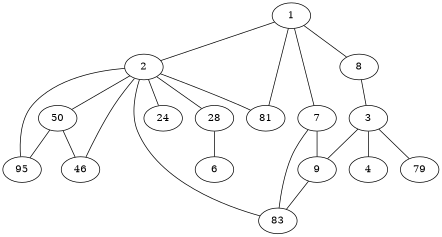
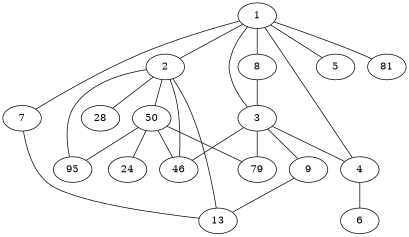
none -> (229, 67)
none -> (336, 67)
(206, 91) -> none
(153, 92) -> (140, 144)
none -> (309, 92)
none -> (195, 140)
(214, 144) -> (360, 195)
none -> (218, 144)
(317, 144) -> none
(278, 221) -> (218, 221)
